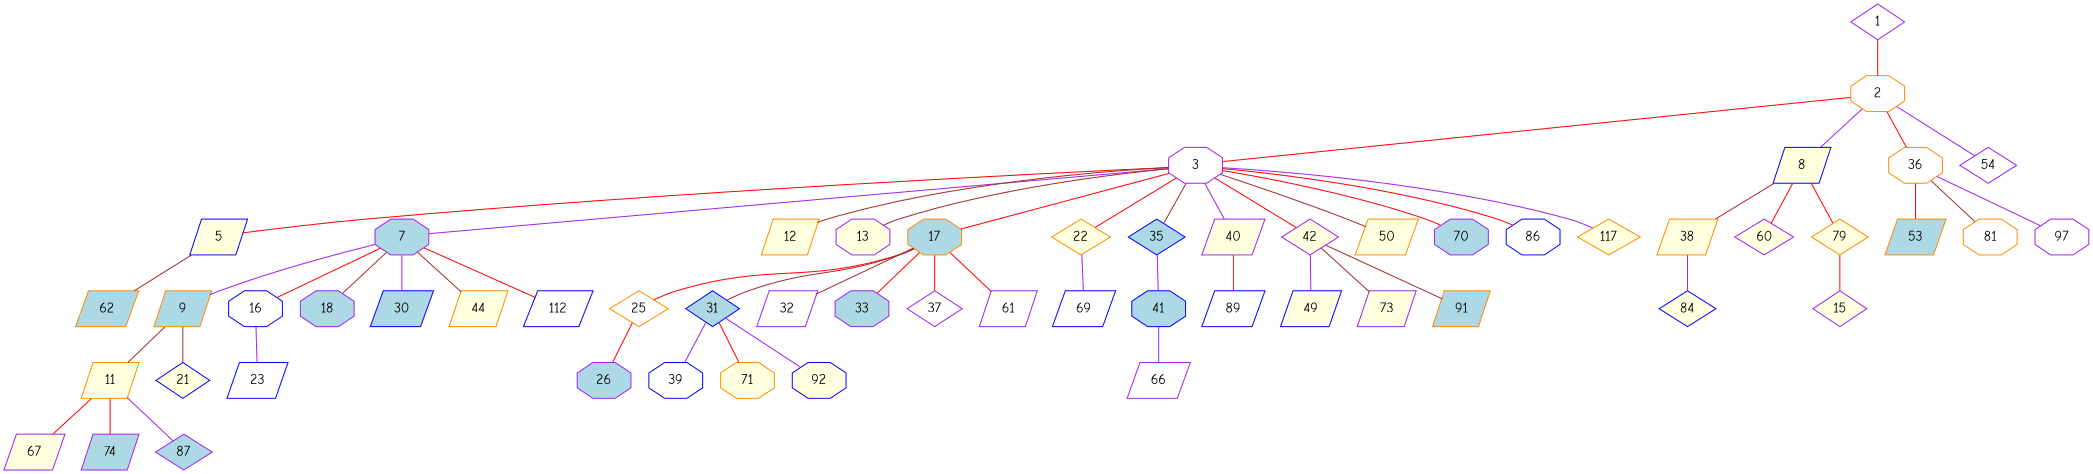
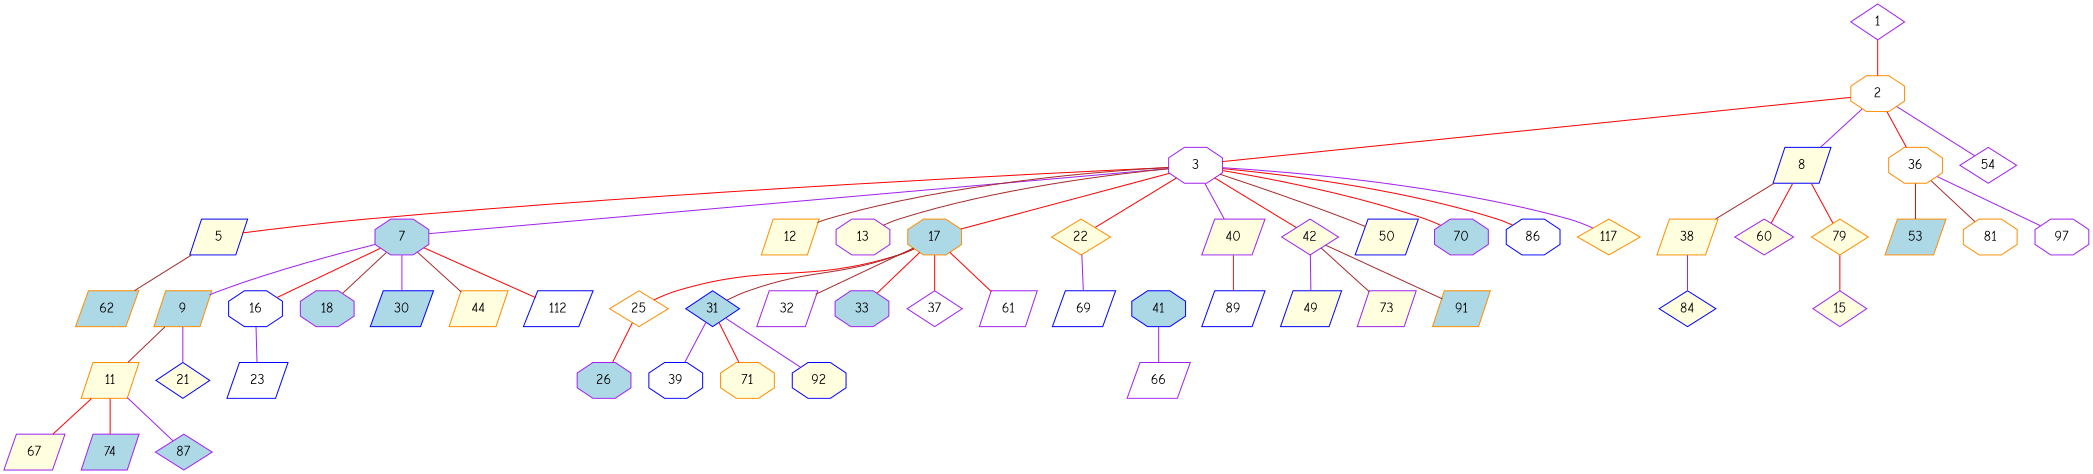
(1157, 237) -> none
(1387, 237) -> (1387, 237)
(183, 345) -> (183, 345)
